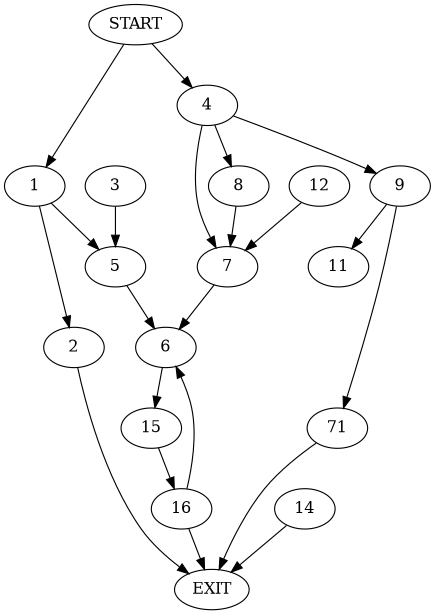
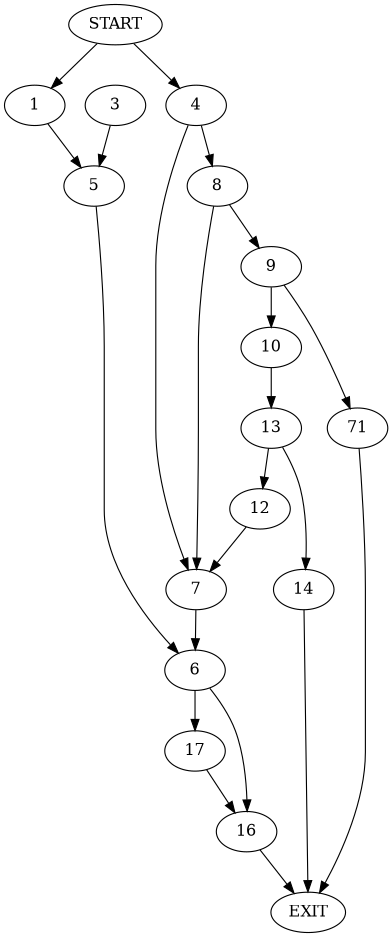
(300, 141) -> (241, 222)
(338, 267) -> (271, 347)
(74, 347) -> none
(151, 428) -> (195, 751)
none -> (271, 428)
(194, 432) -> (239, 741)
